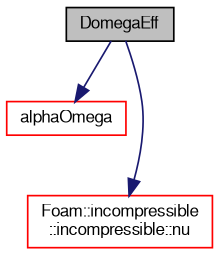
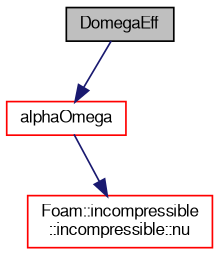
(143, 110) -> (87, 158)
